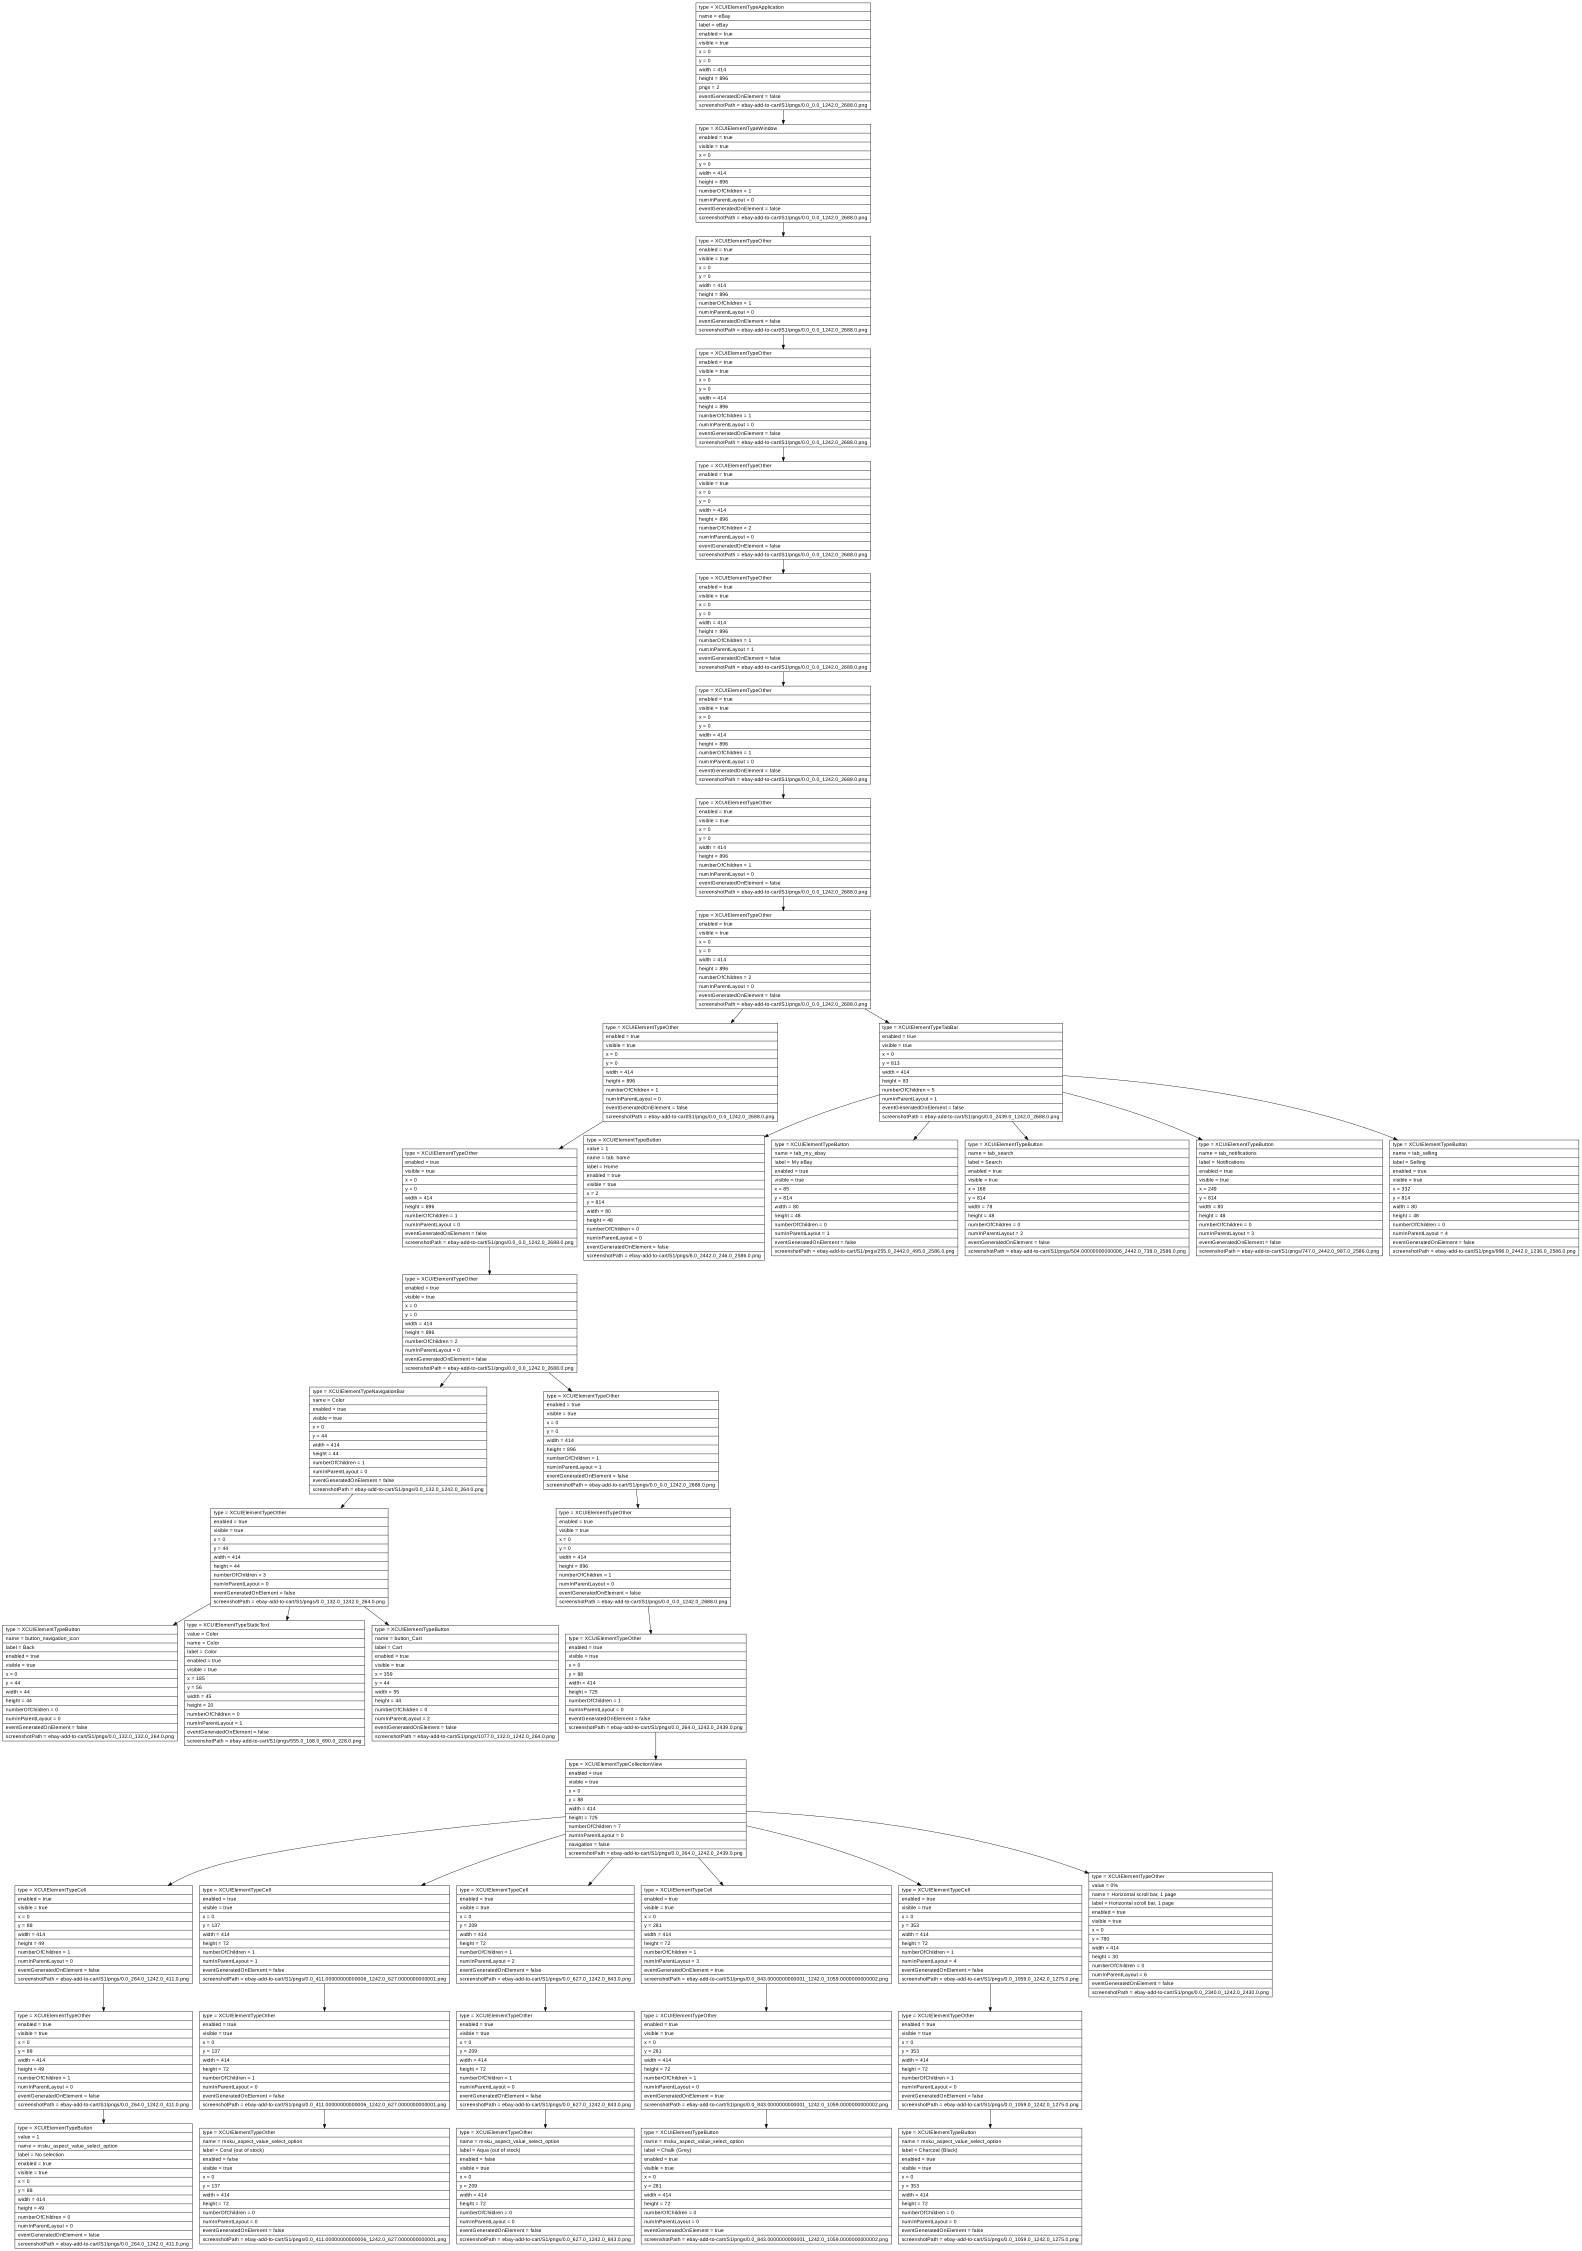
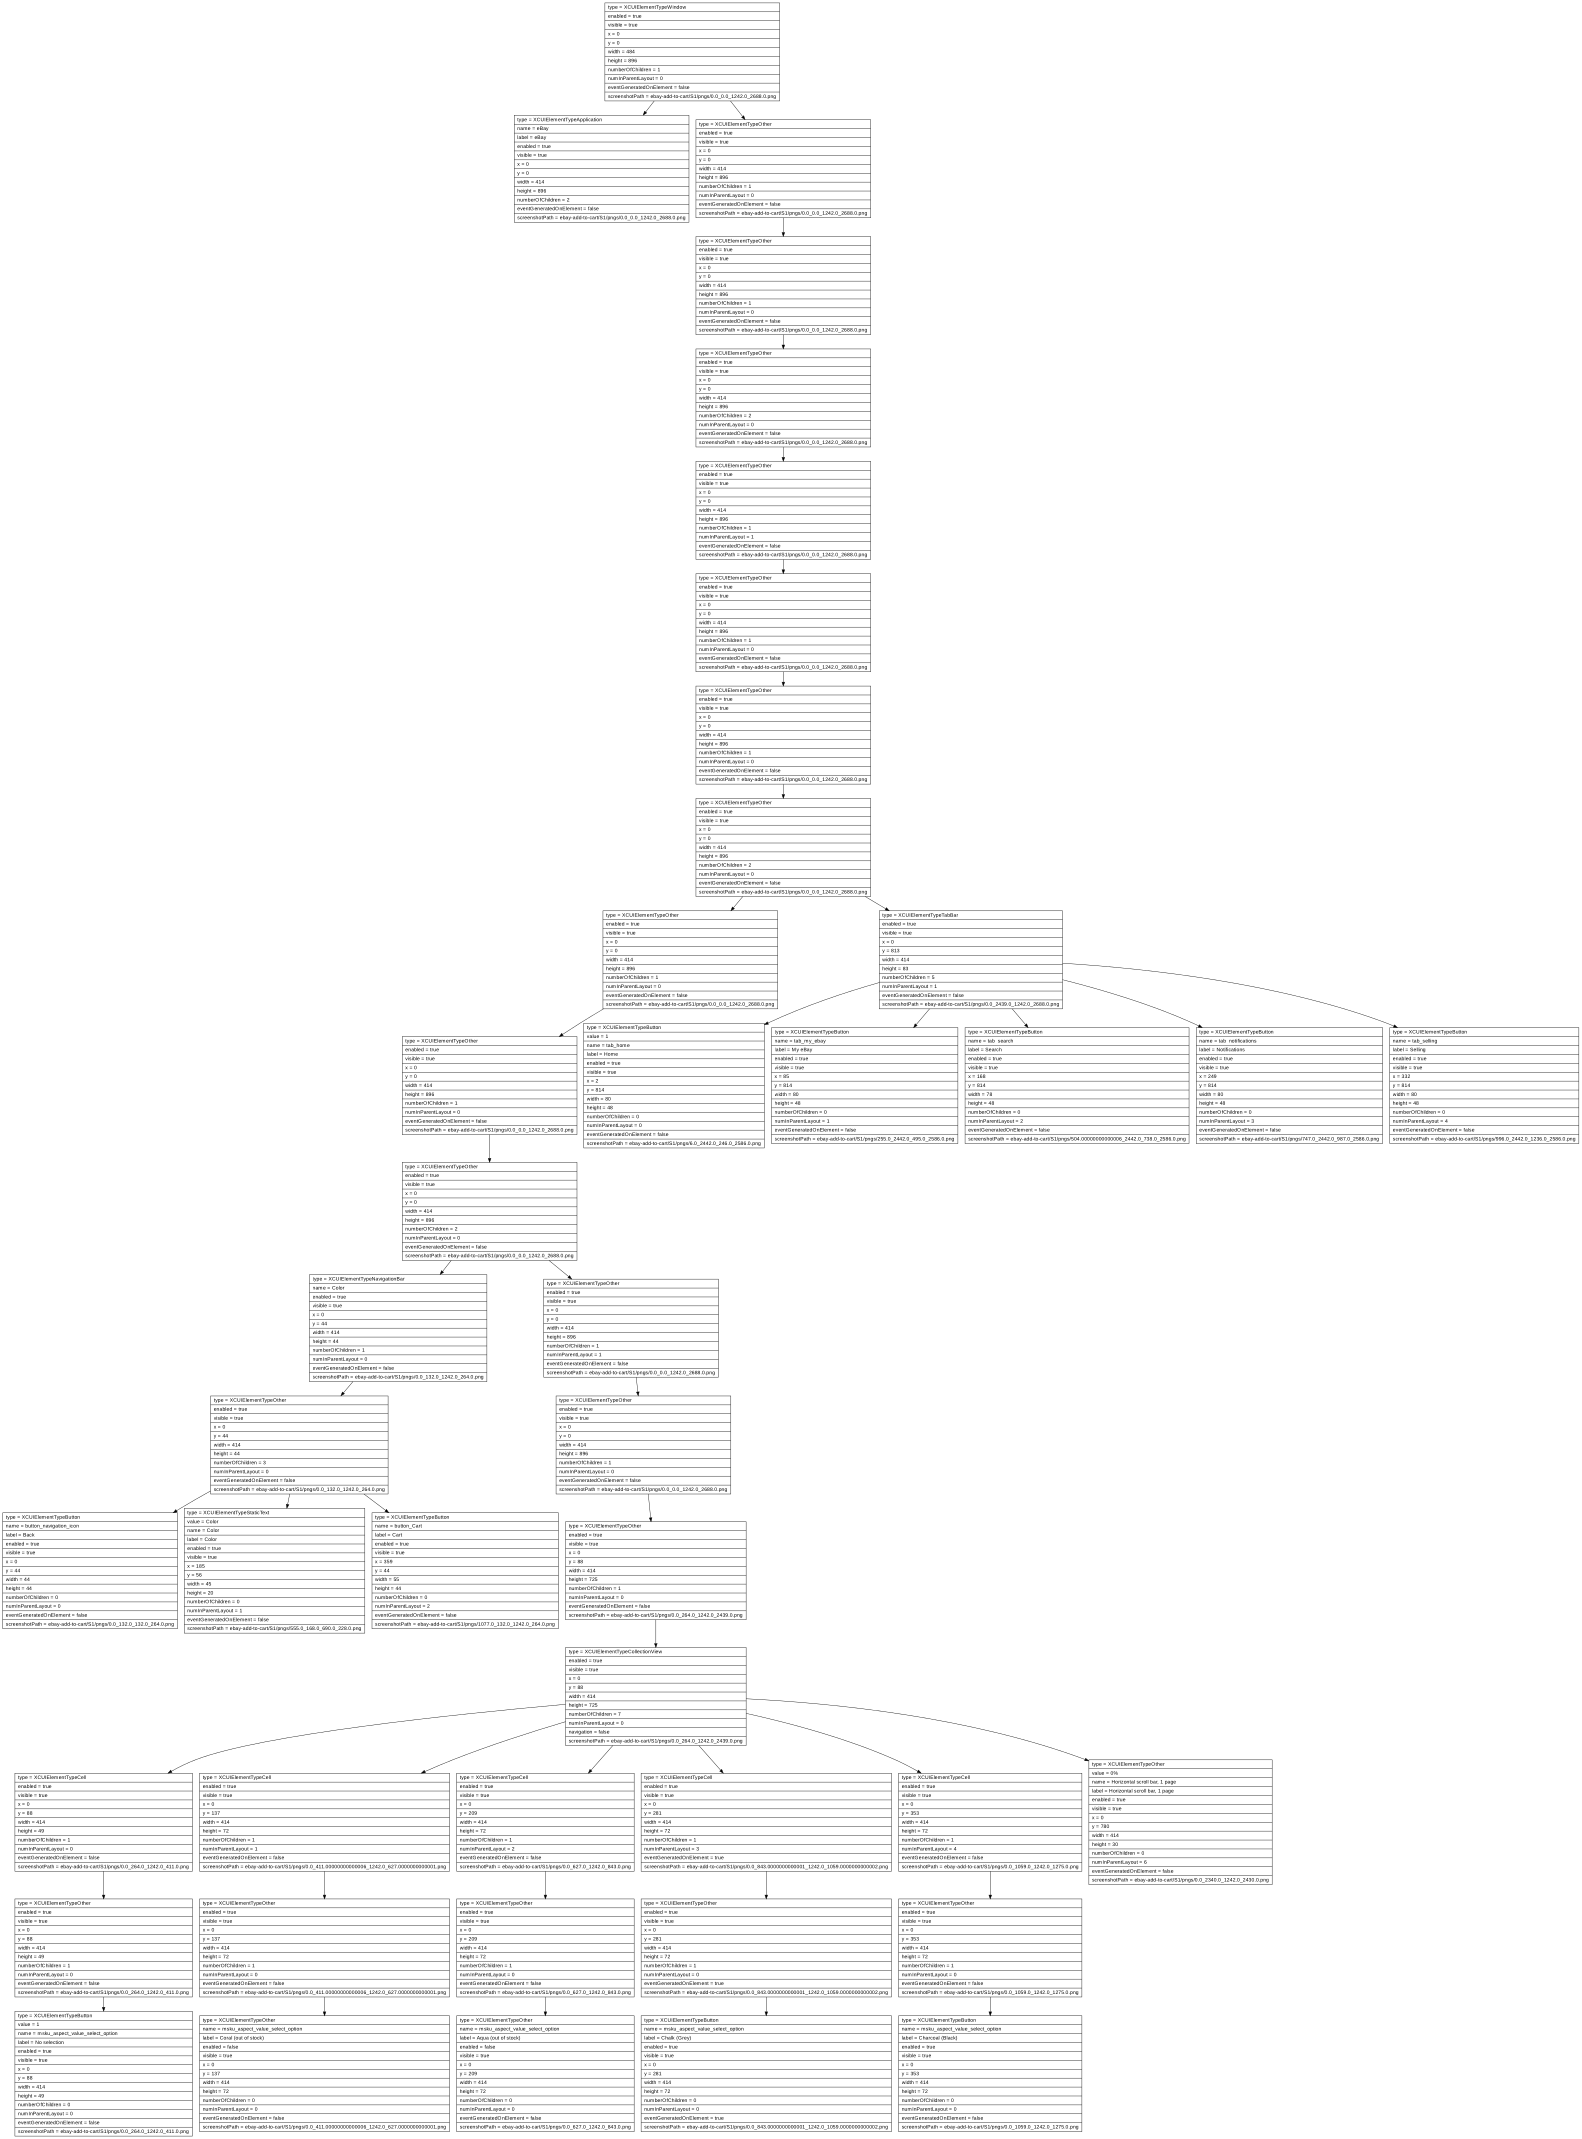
(709, 87) -> (544, 200)
(783, 115) -> (650, 107)
(713, 173) -> (622, 52)
